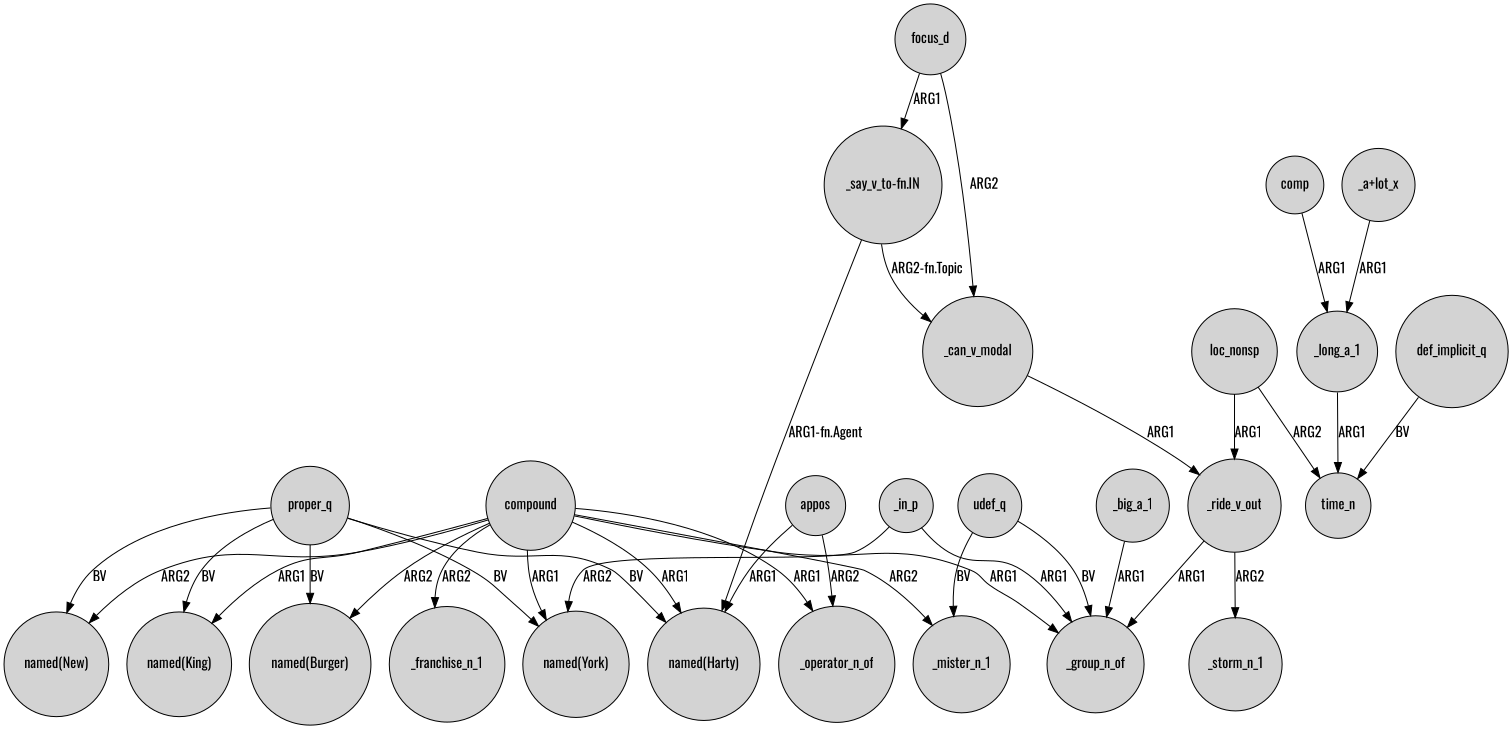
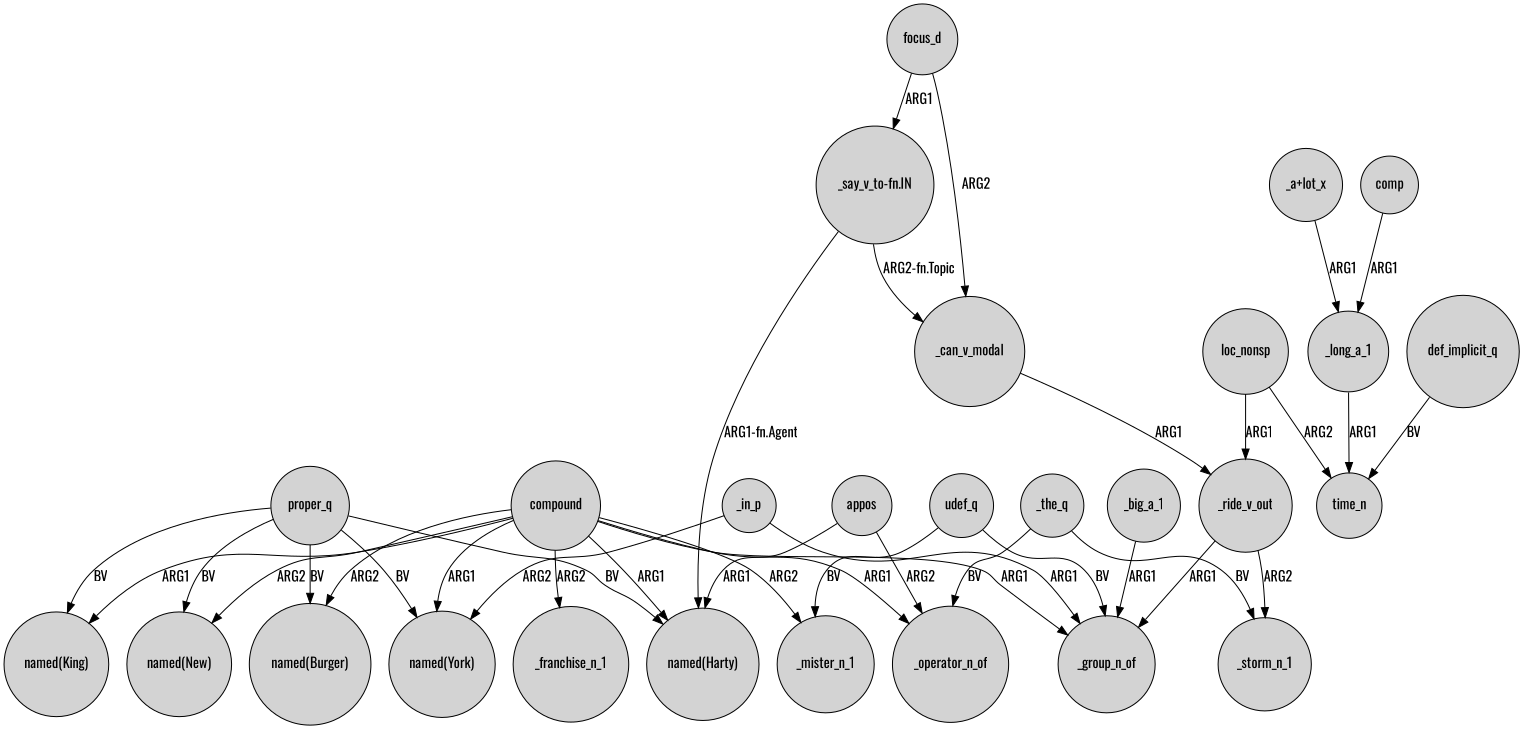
none -> (1052, 506)
